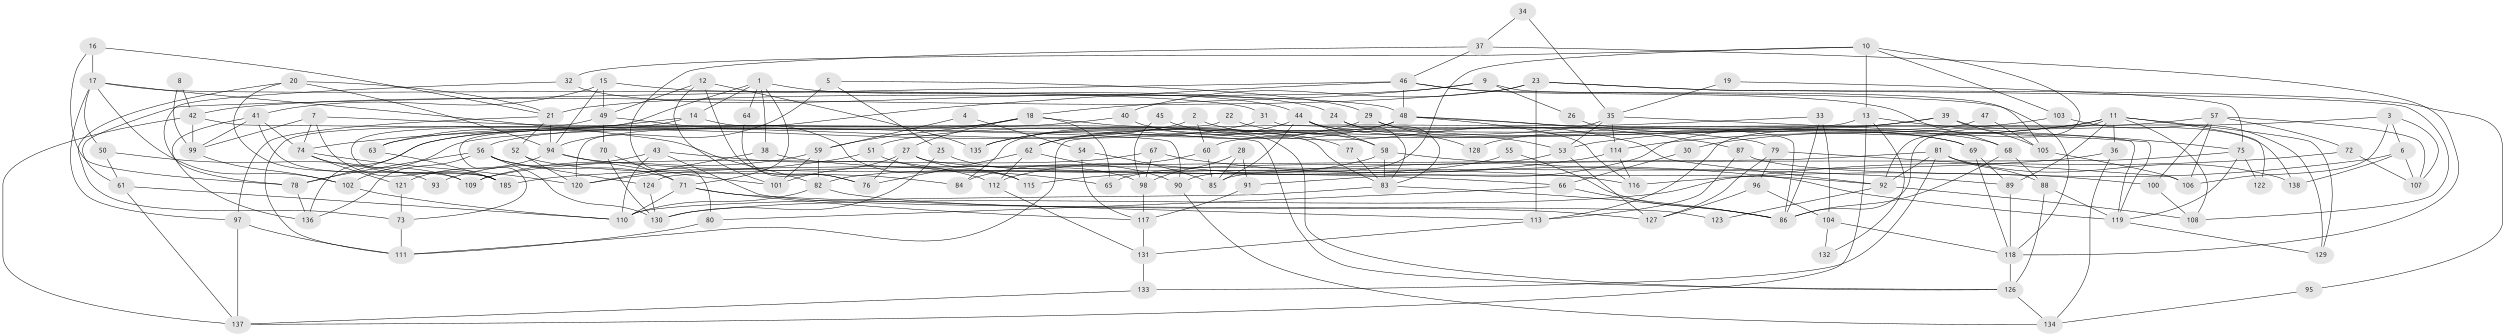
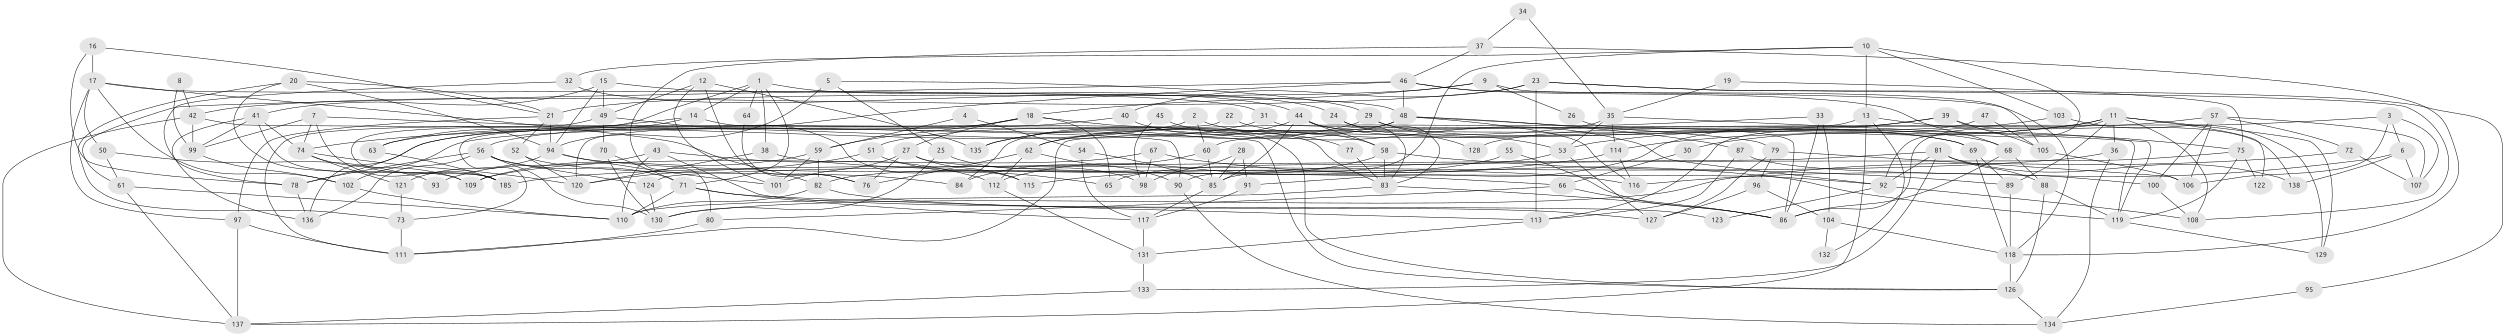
(1144, 203) -> (1178, 203)
